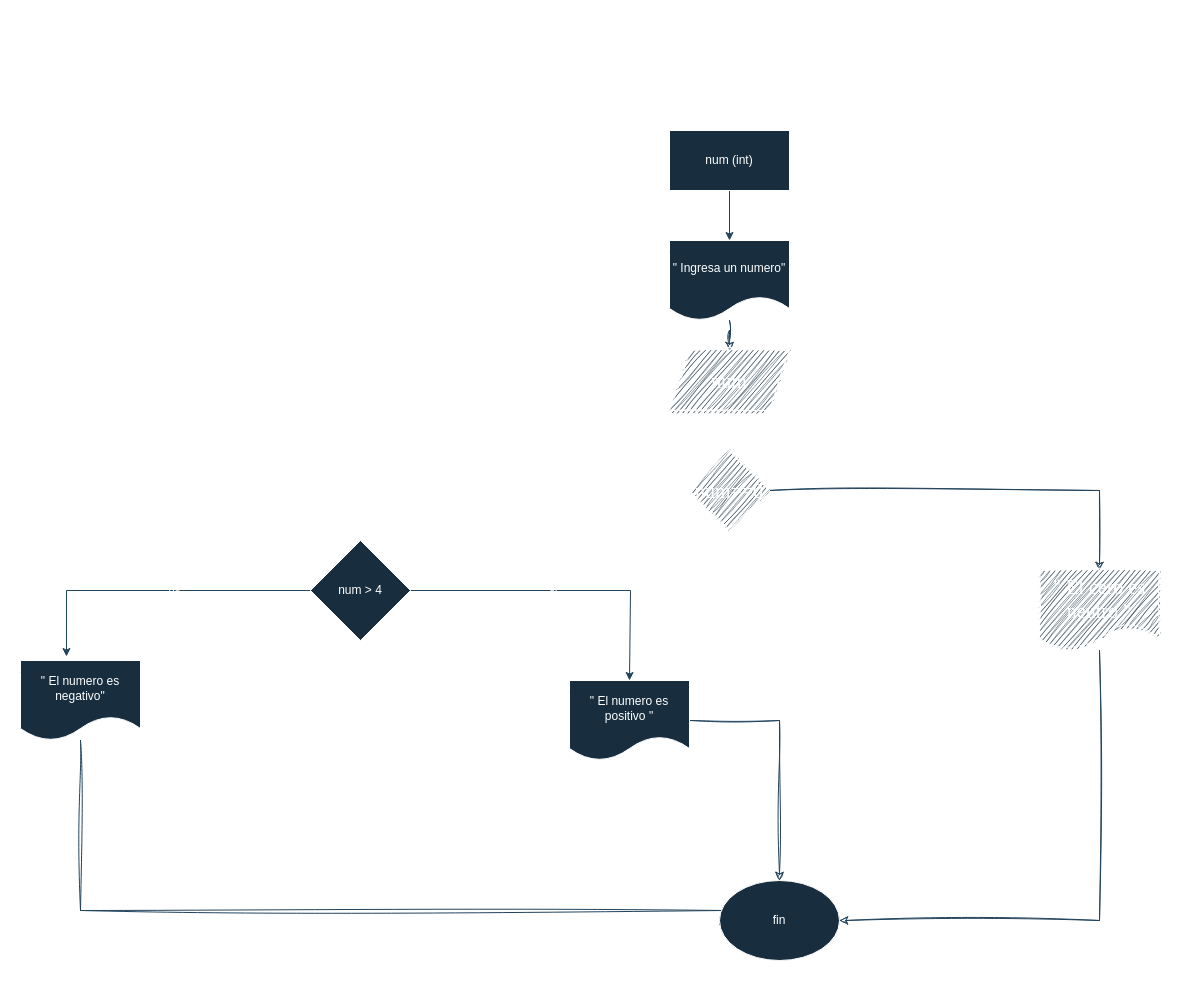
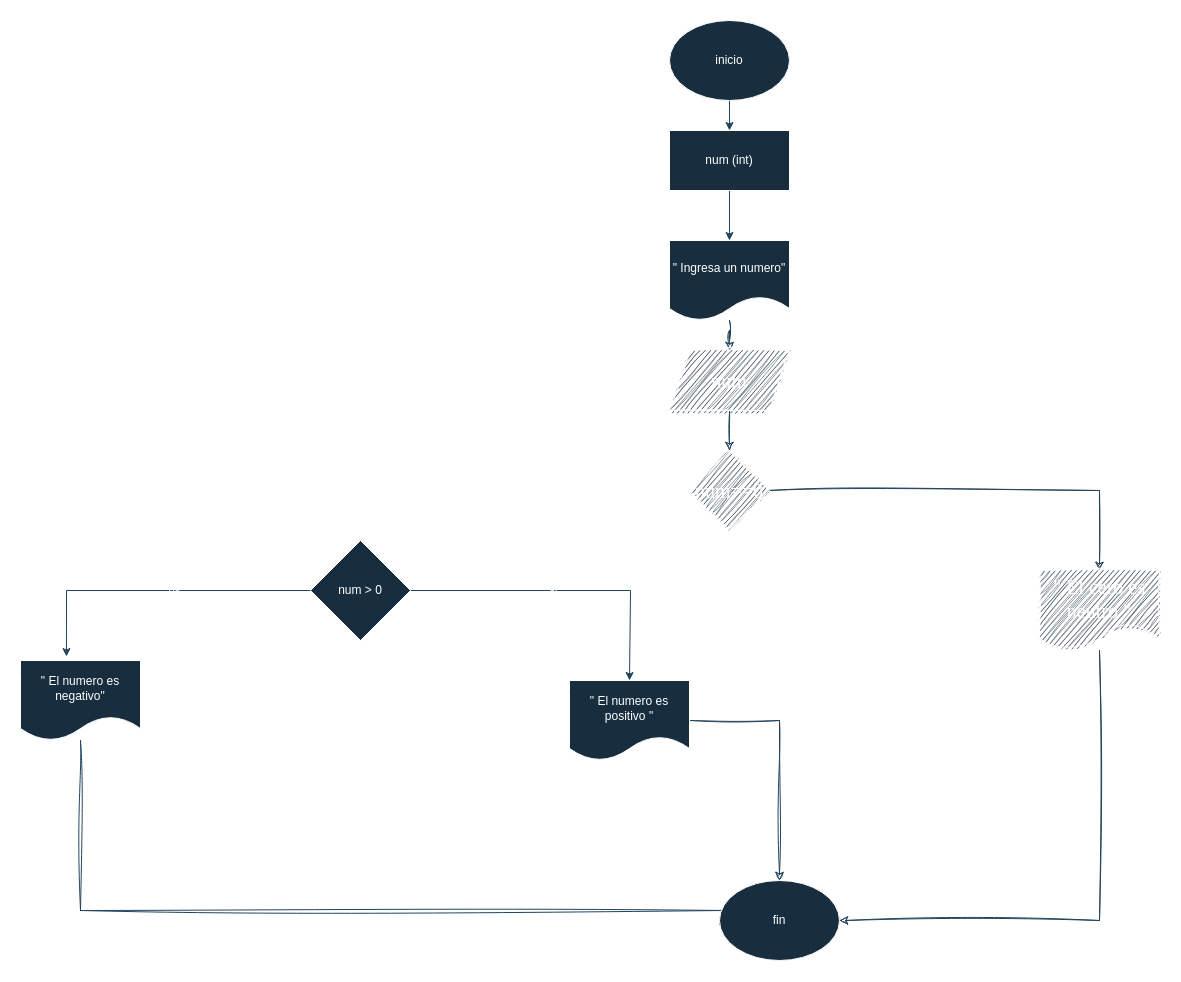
none -> (730, 61)
none -> (730, 120)
none -> (730, 427)
(361, 591) -> (361, 591)
